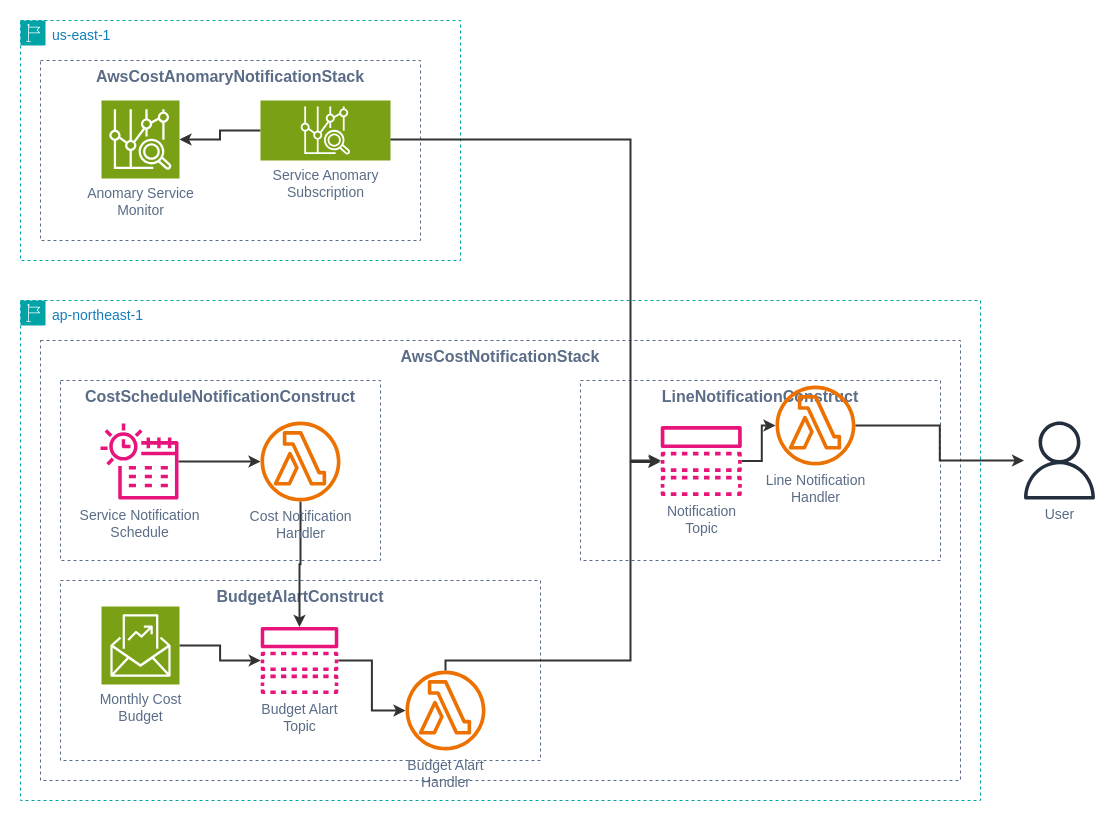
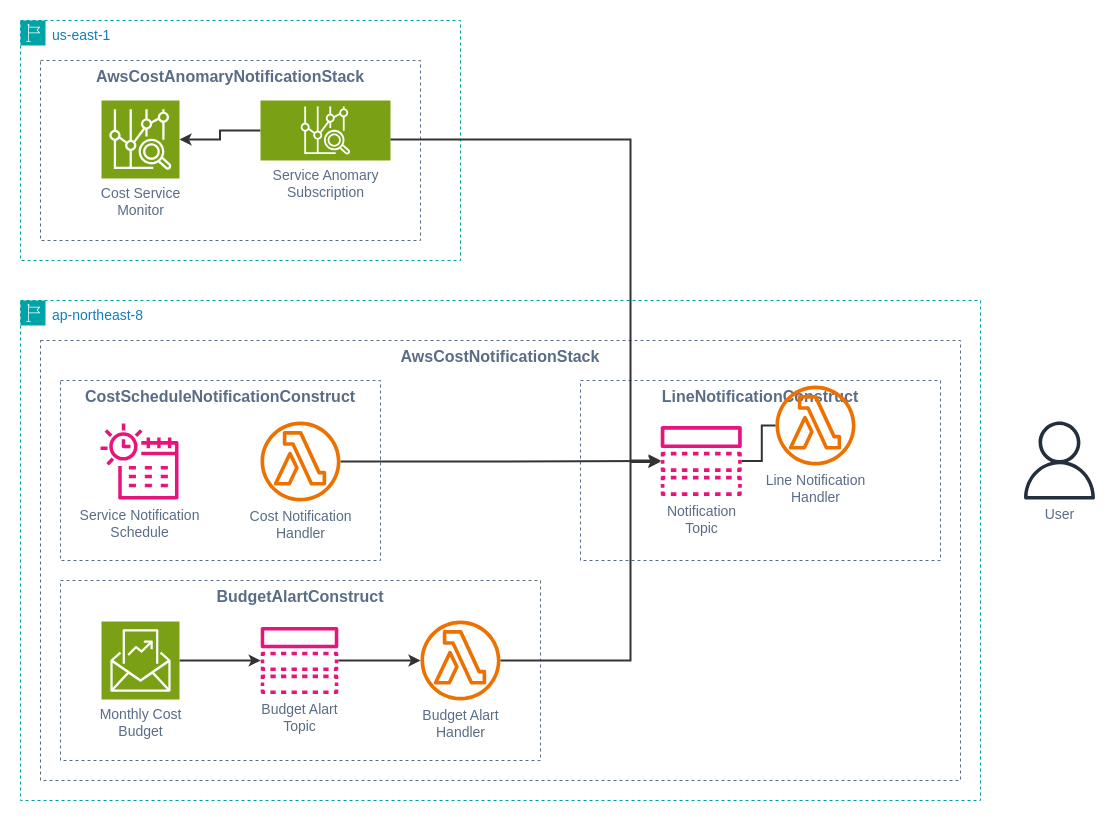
(141, 200) -> (141, 200)
(100, 315) -> (100, 315)
(762, 427) -> (764, 426)
(940, 439) -> none
(215, 462) -> none
(301, 560) -> (485, 462)
(141, 646) -> (141, 661)
(446, 711) -> (461, 661)
